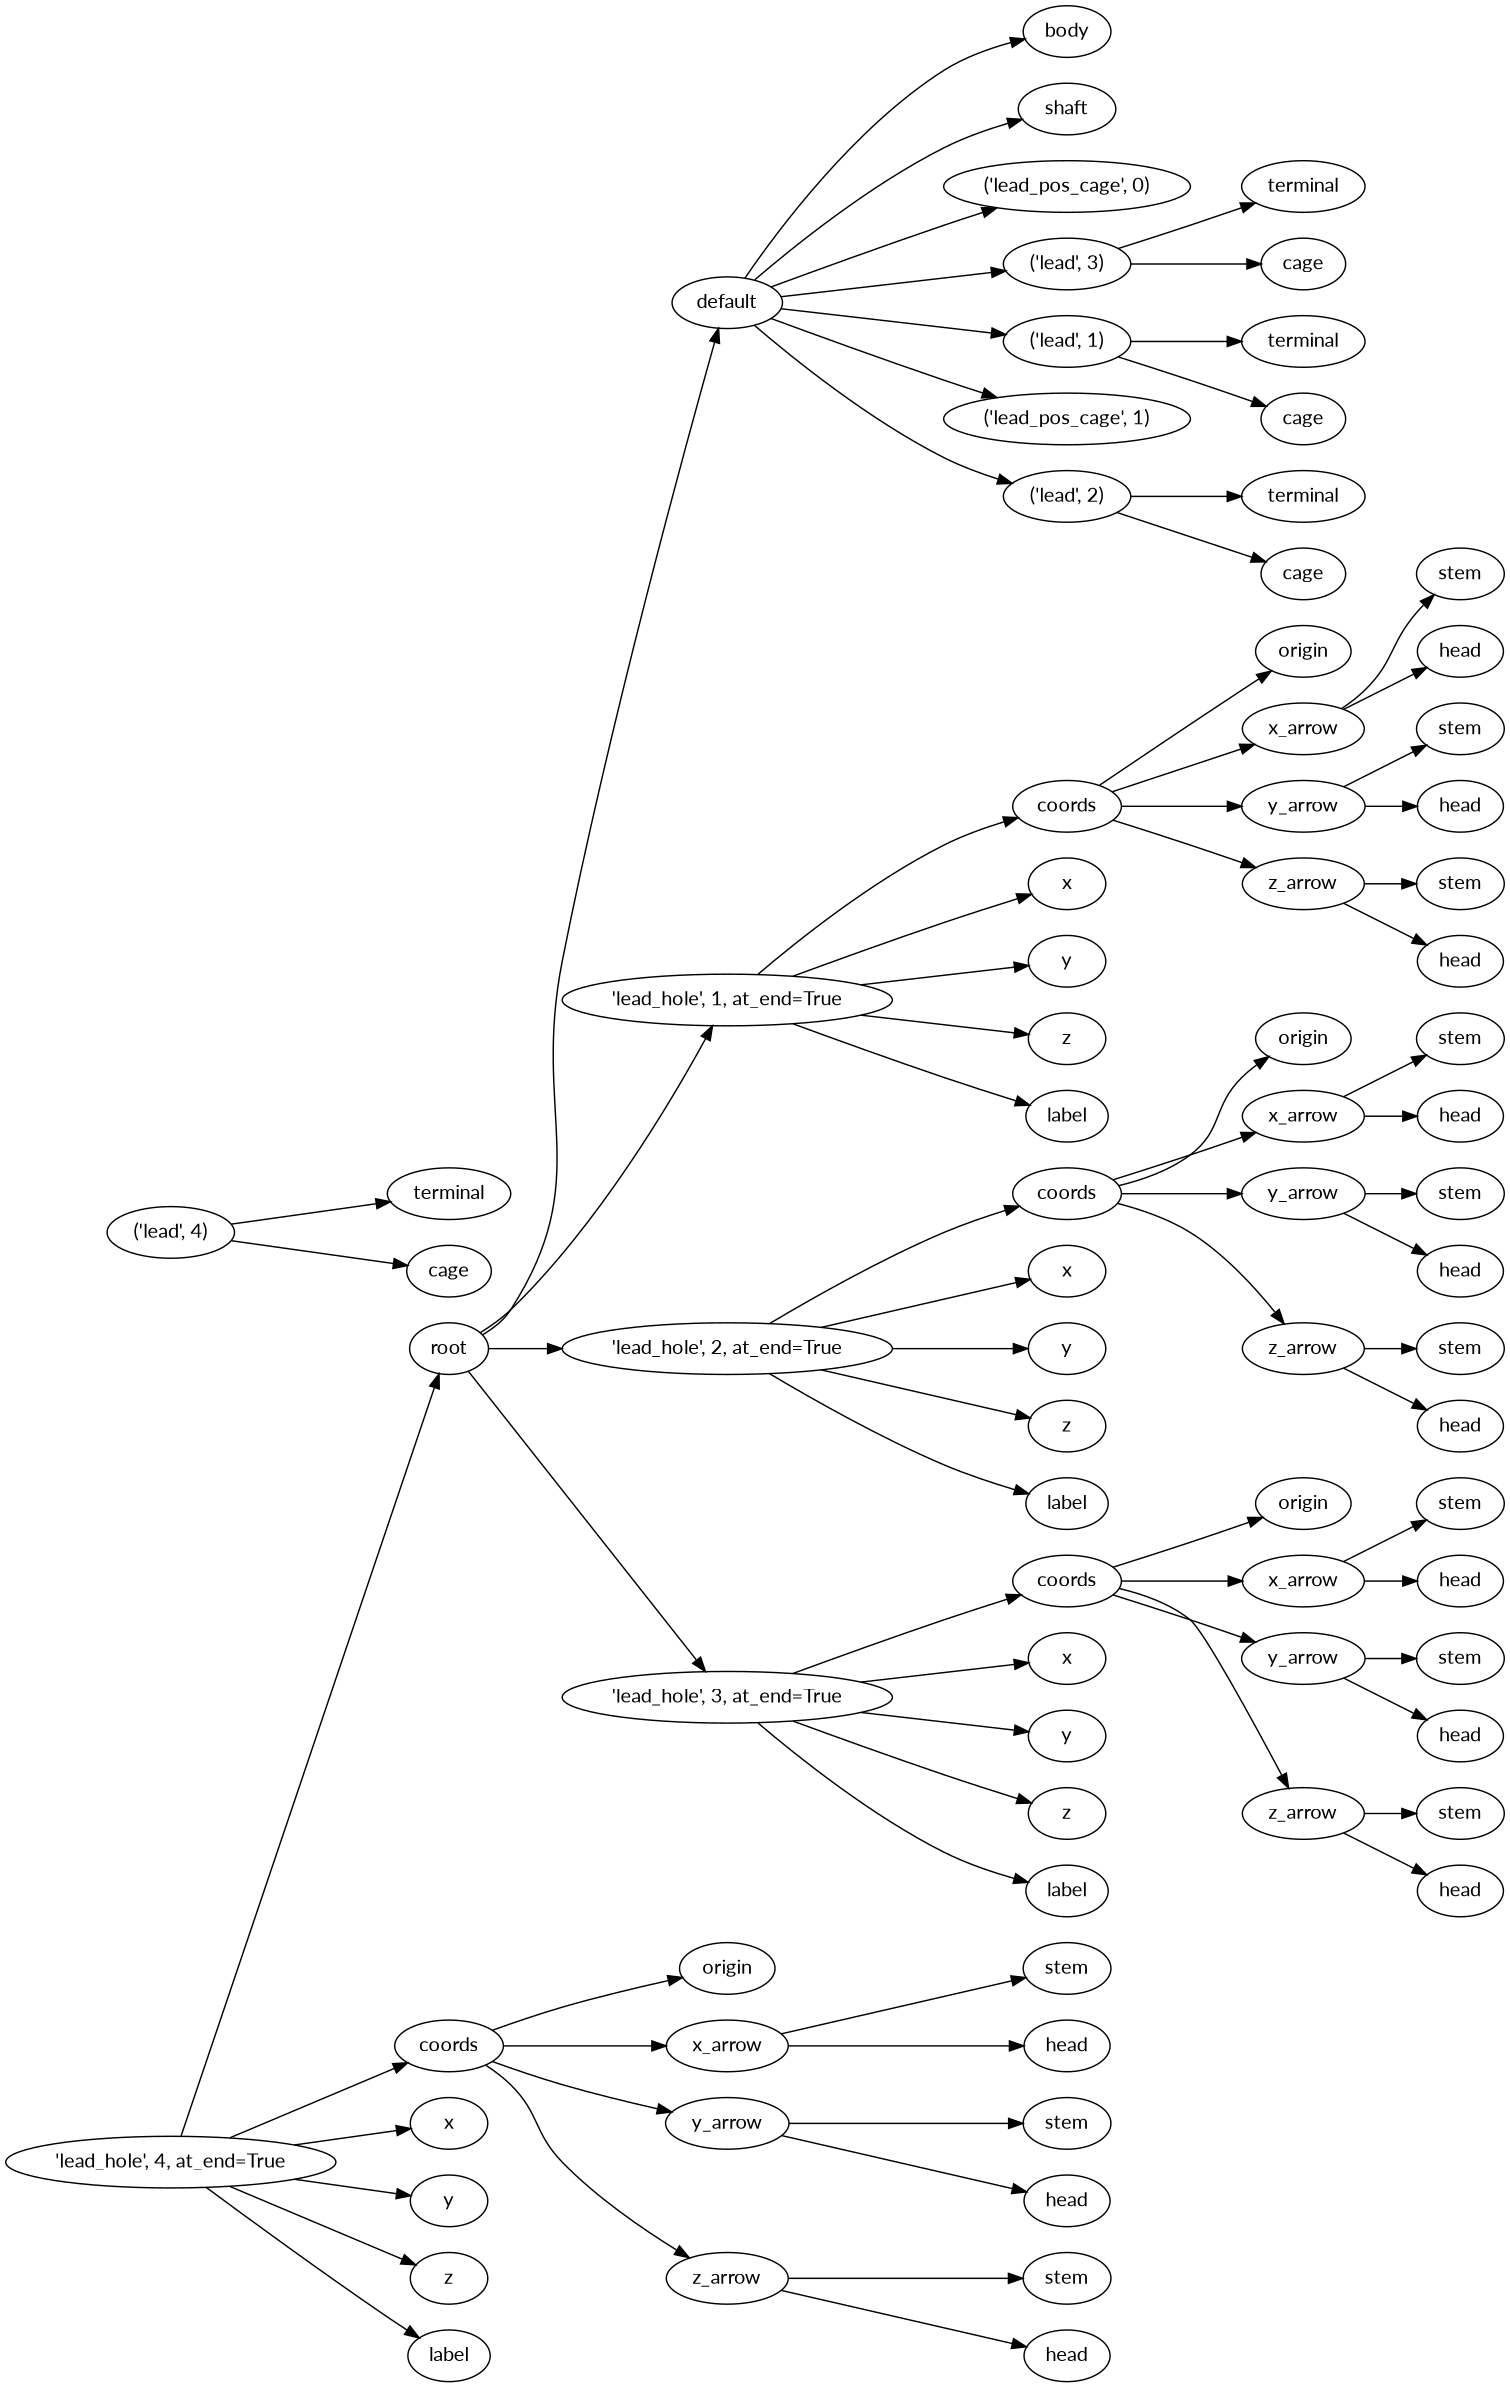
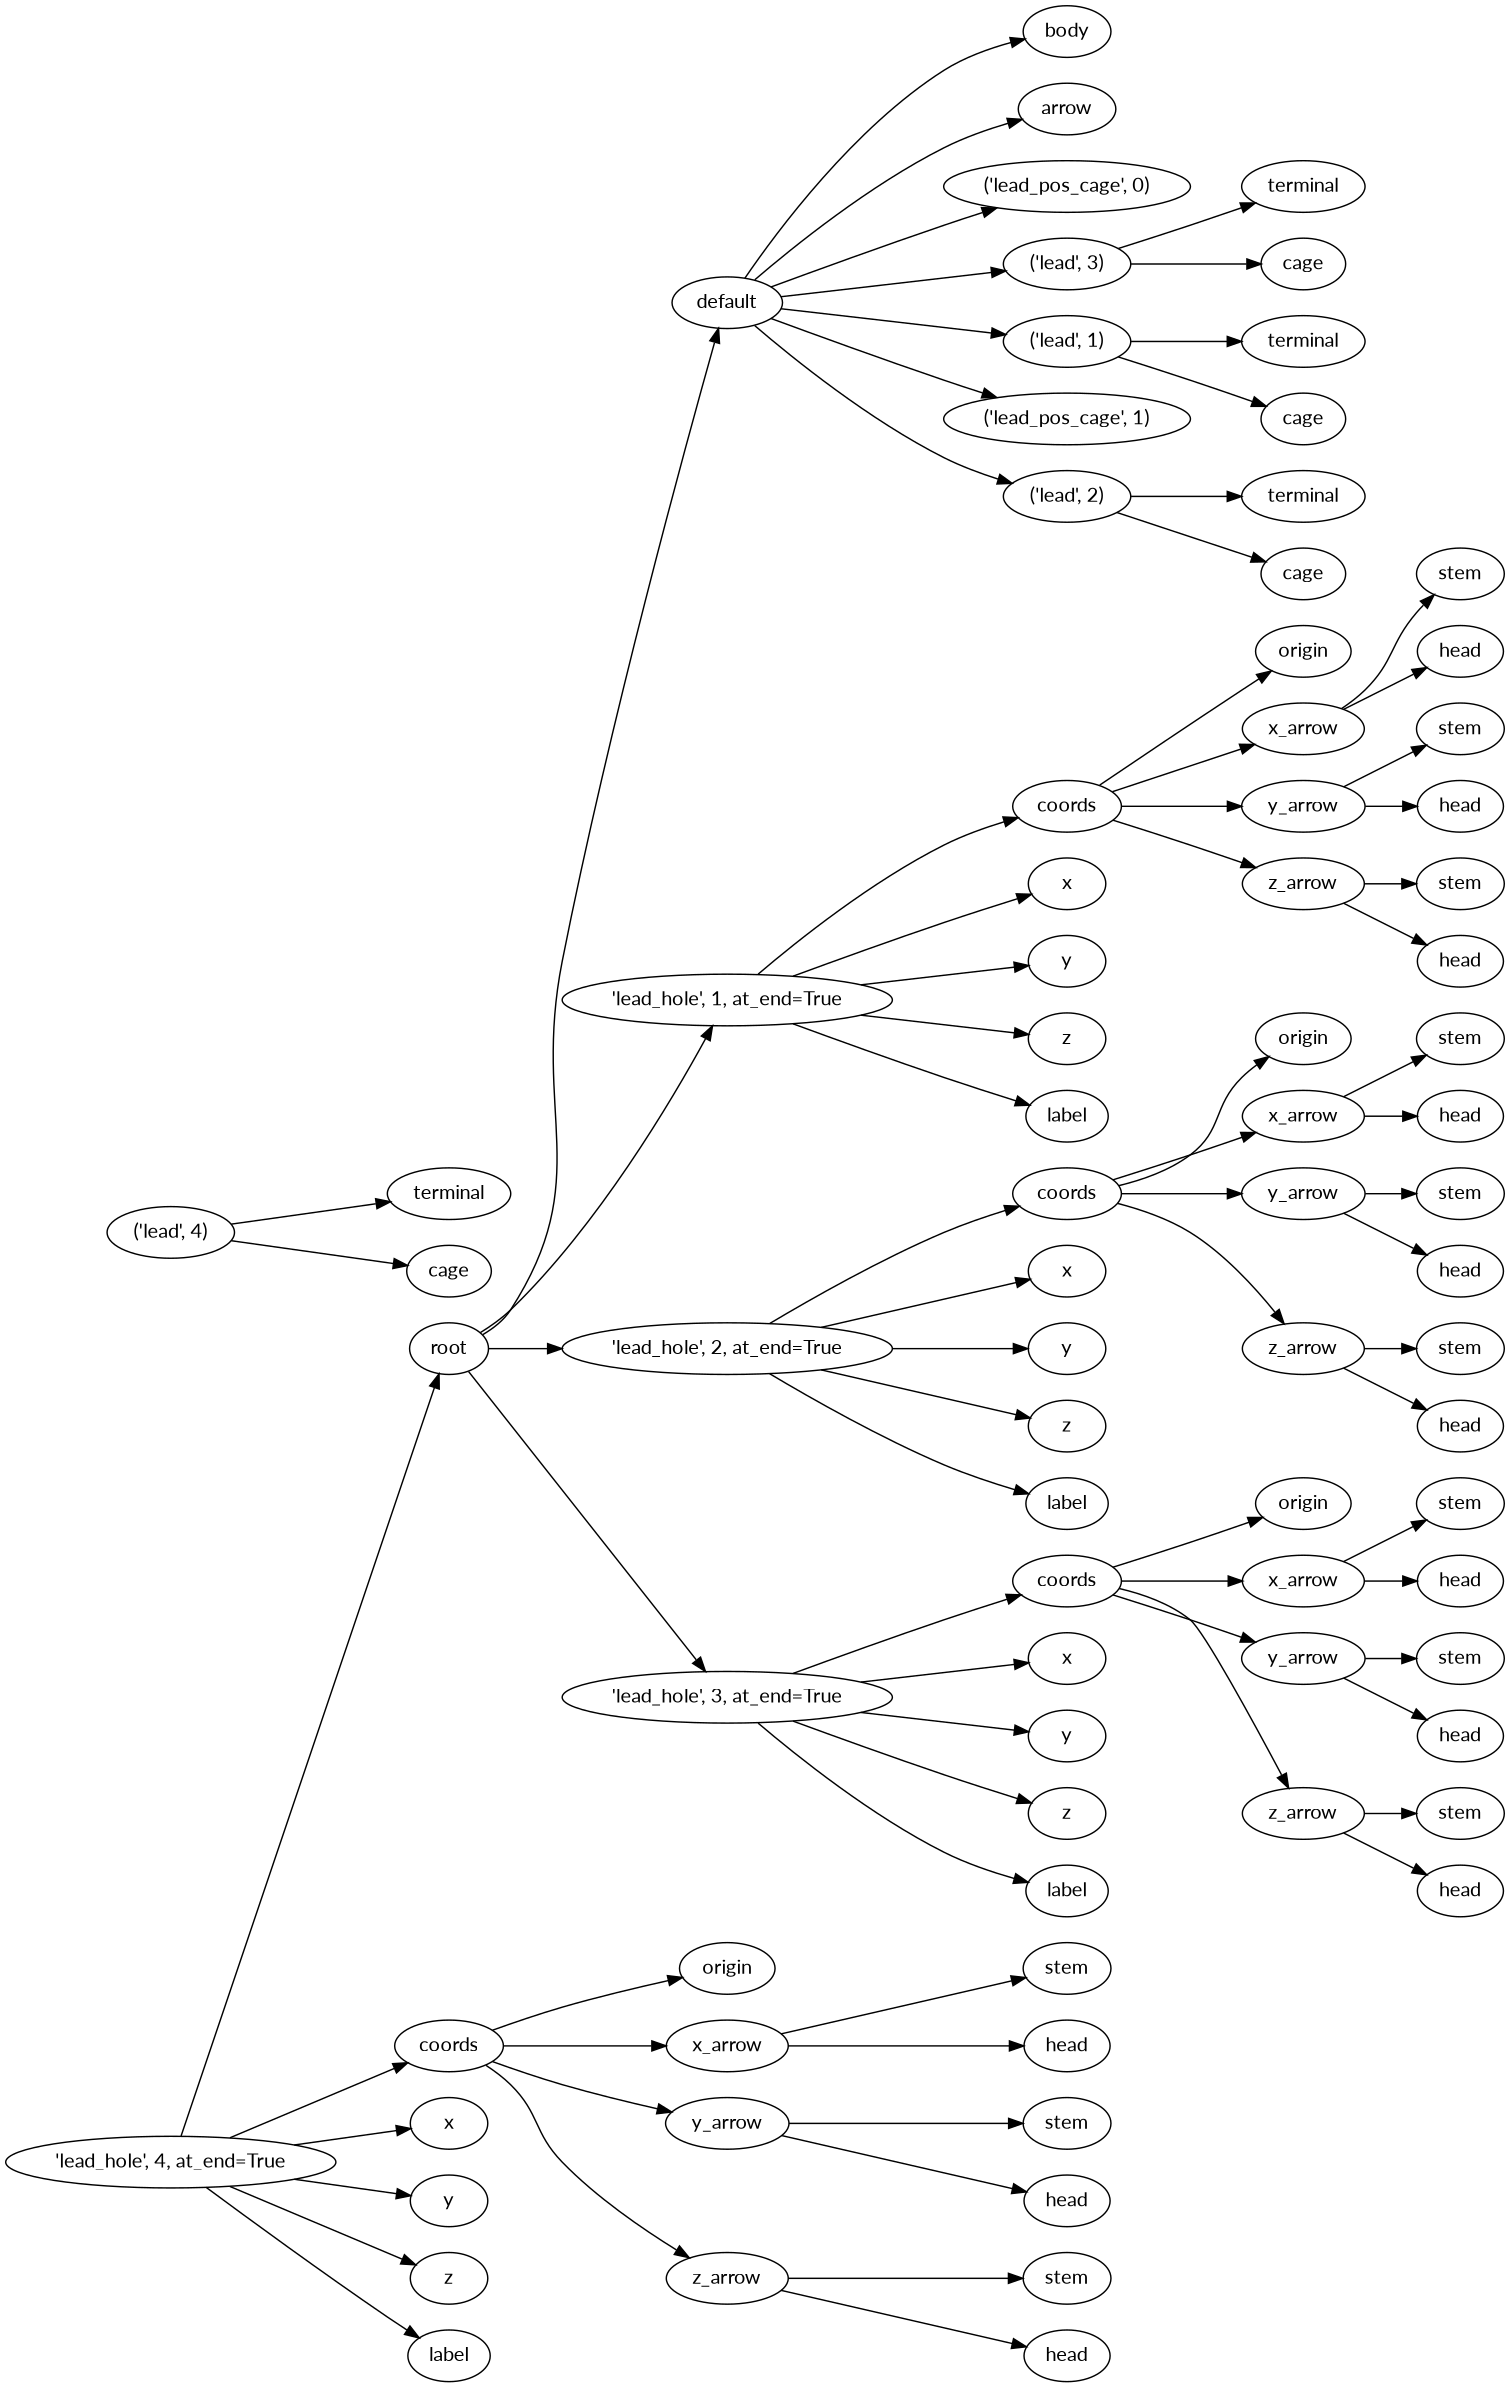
(1067, 109) -> (1067, 109)
